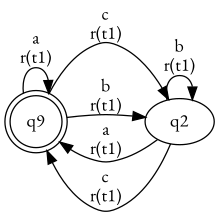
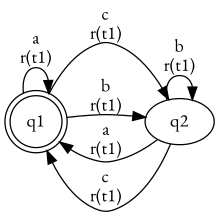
(36, 122) -> (36, 122)
